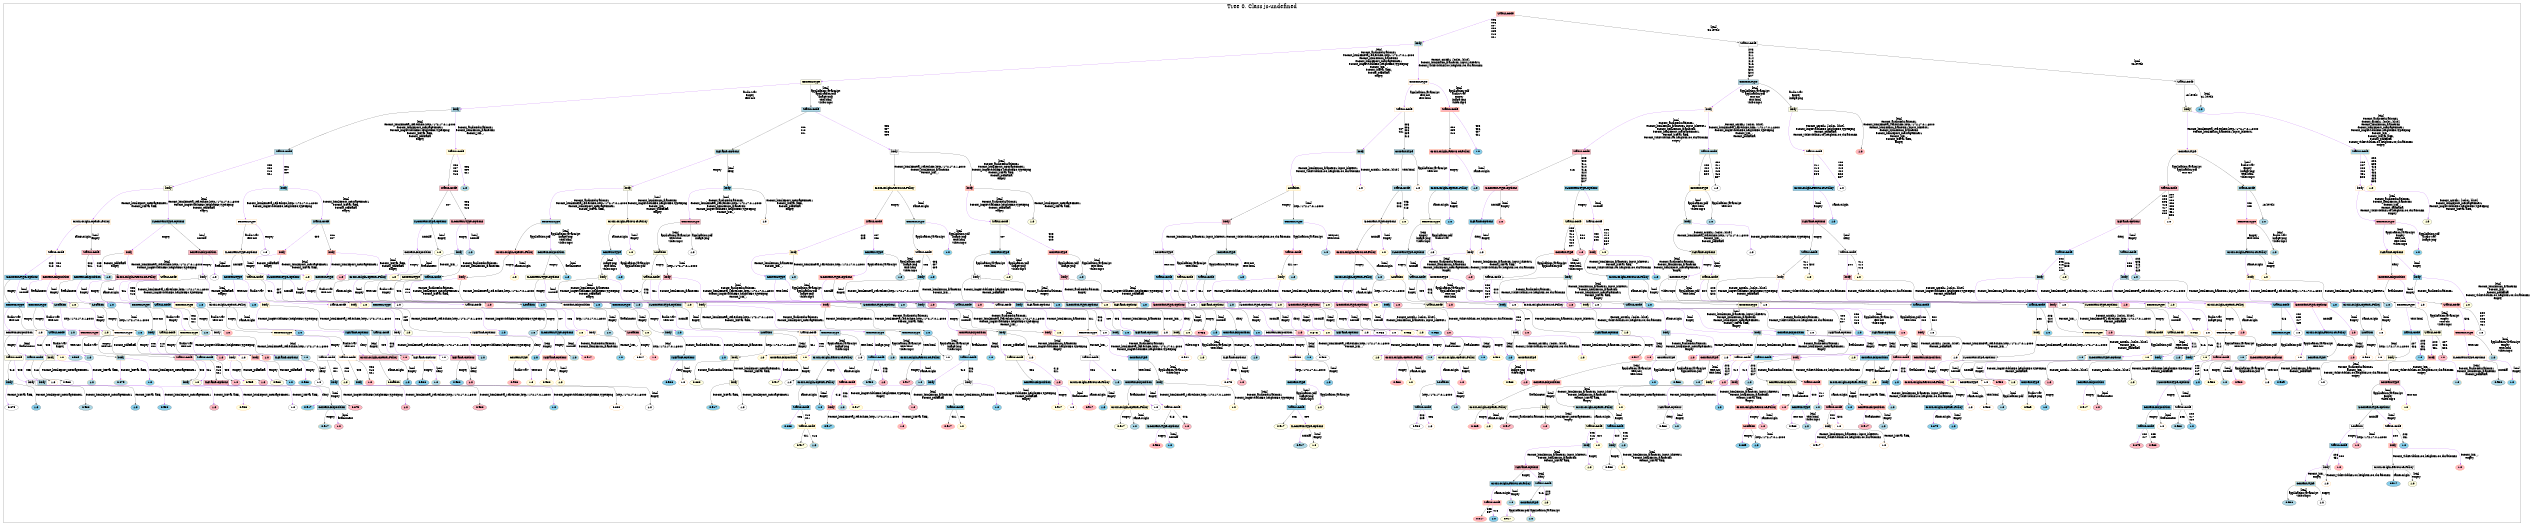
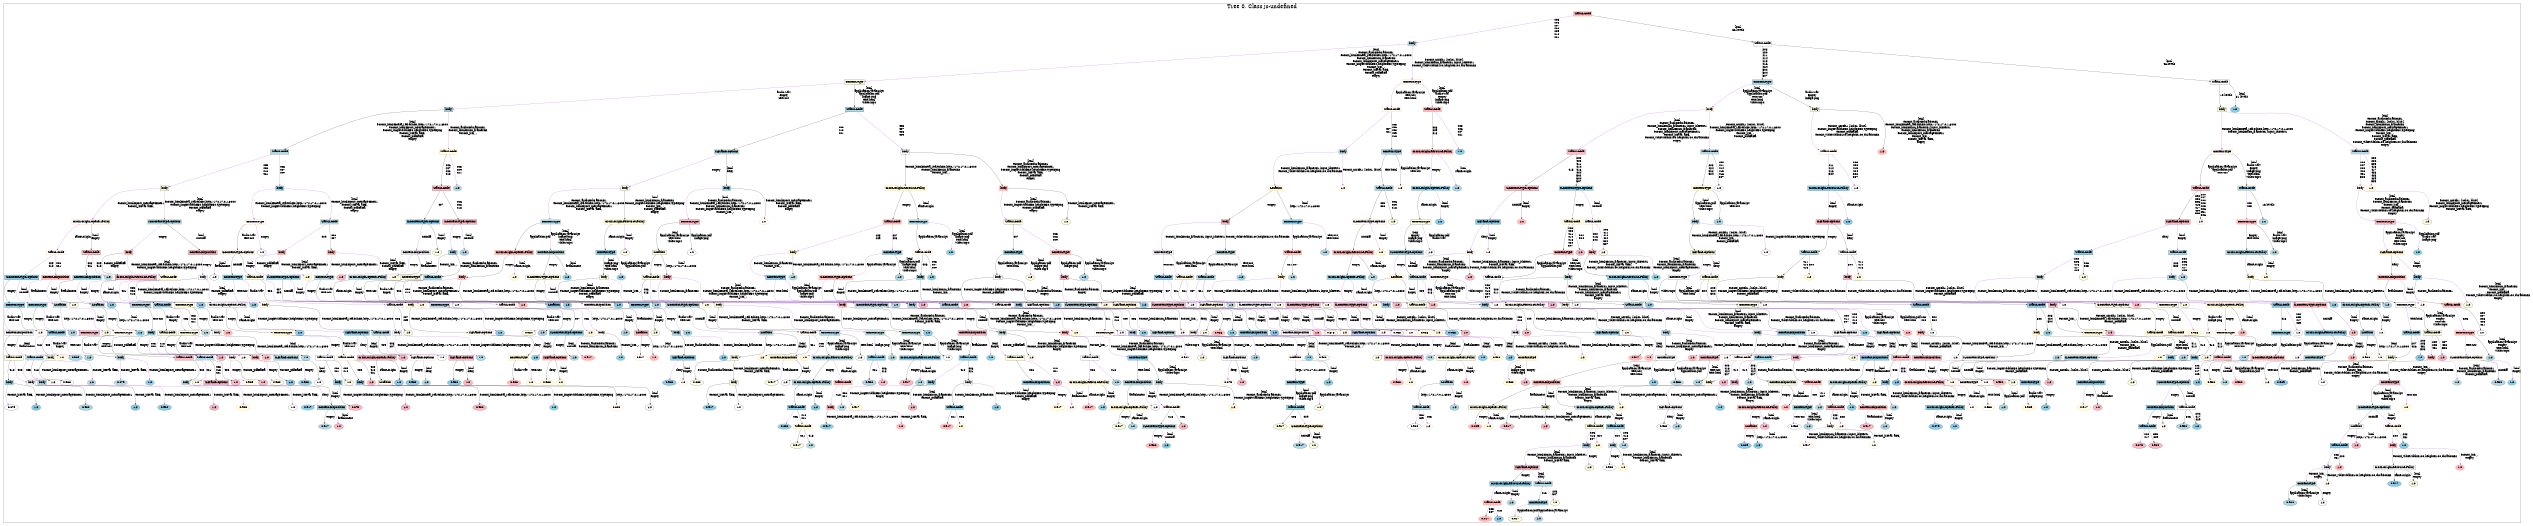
none -> (529, 333)
